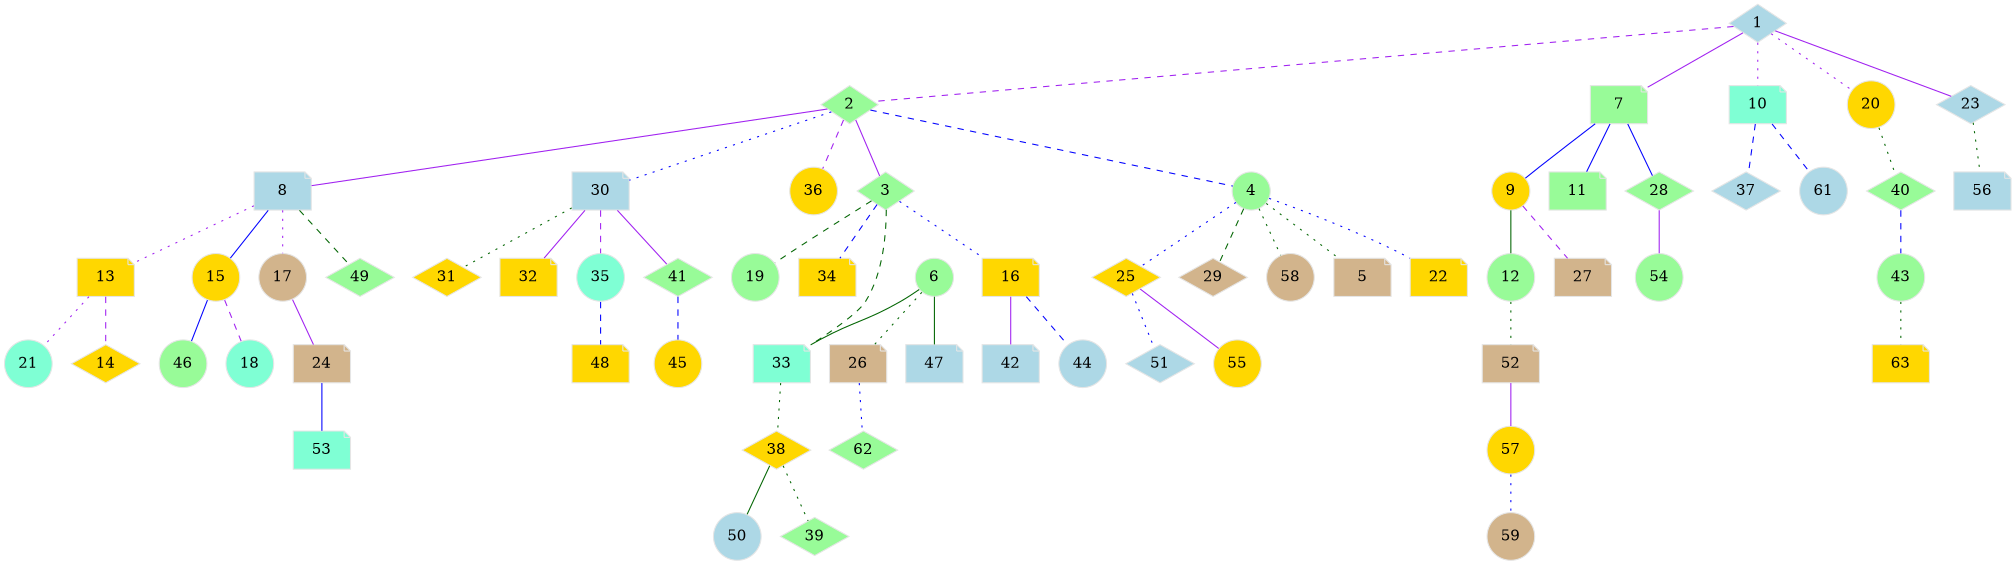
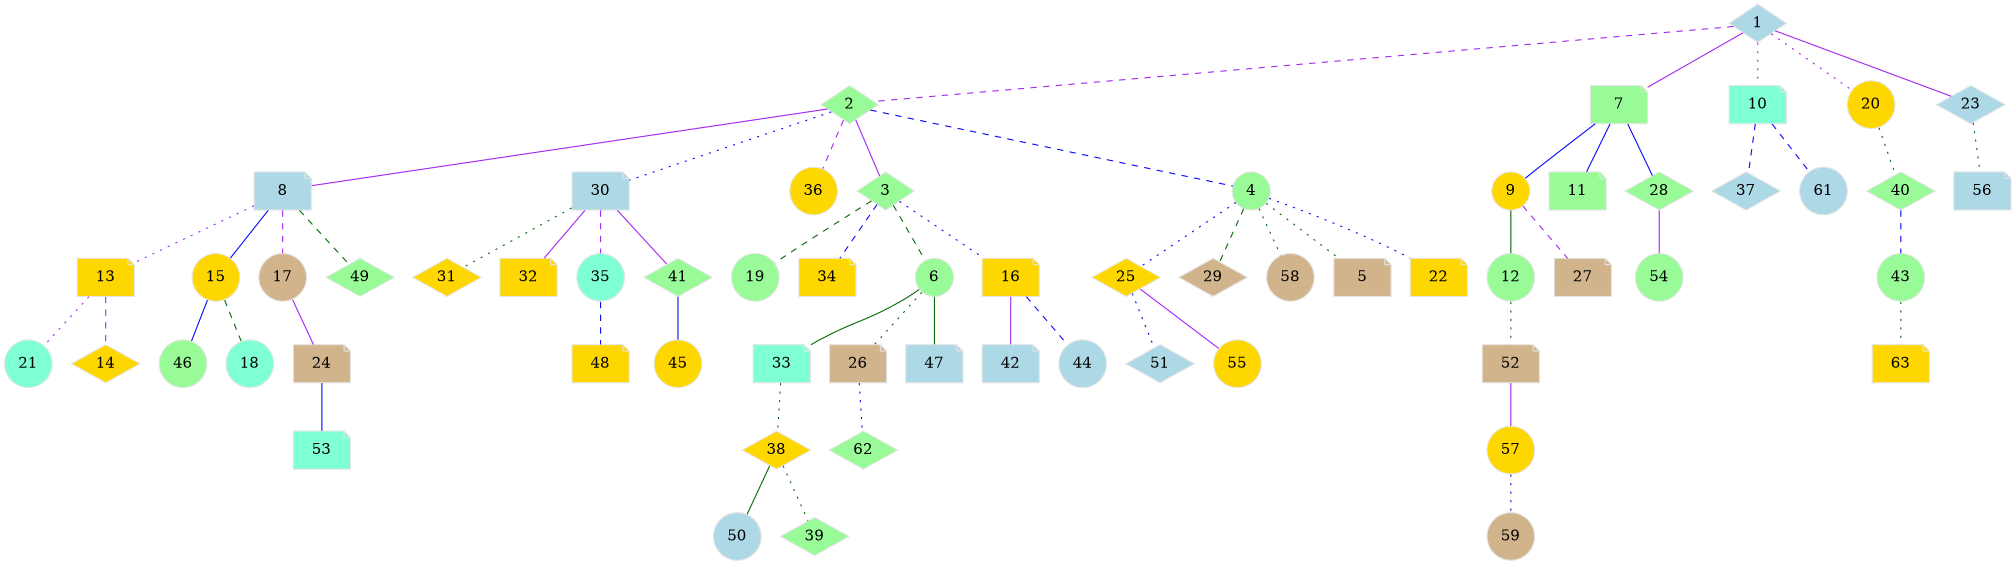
(283, 232) -> (283, 232)
(871, 291) -> (909, 233)
(678, 318) -> (678, 318)
(233, 321) -> (233, 321)
